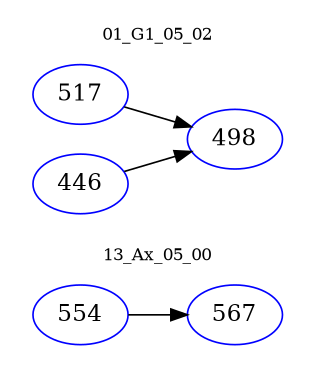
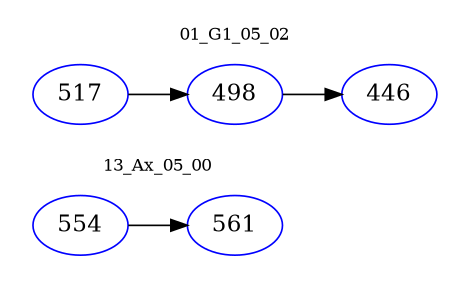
(150, 164) -> (304, 94)
(235, 315) -> (235, 225)
